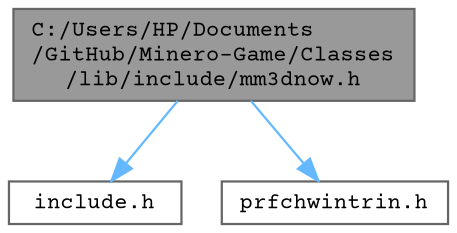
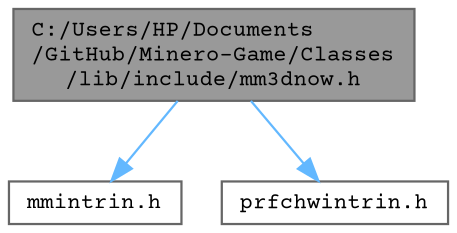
(95, 203) -> (95, 203)
